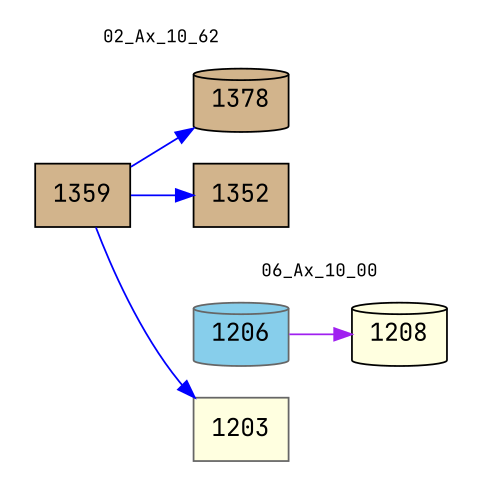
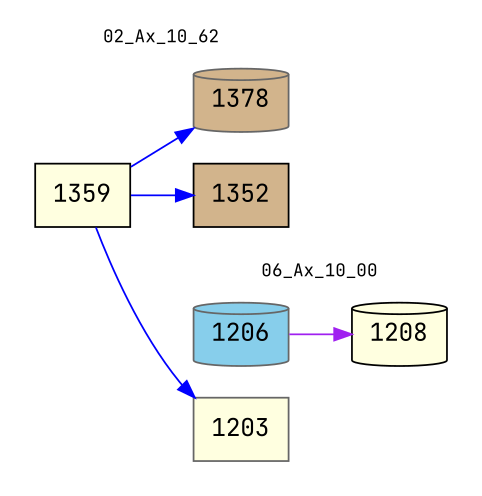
(241, 100) -> (241, 100)
(83, 195) -> (83, 195)
